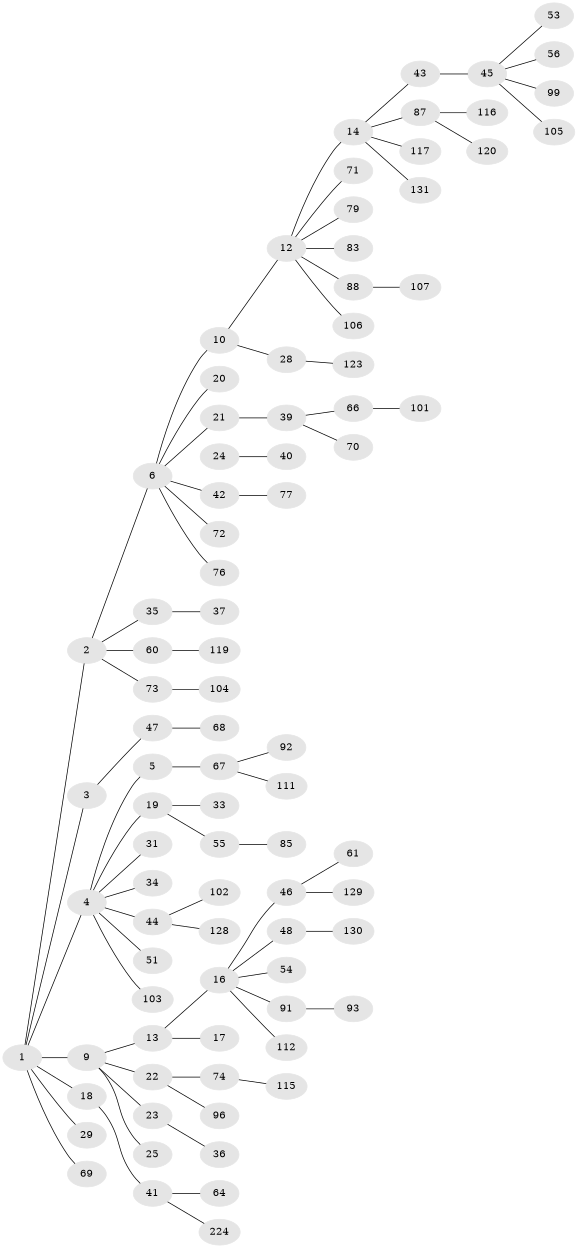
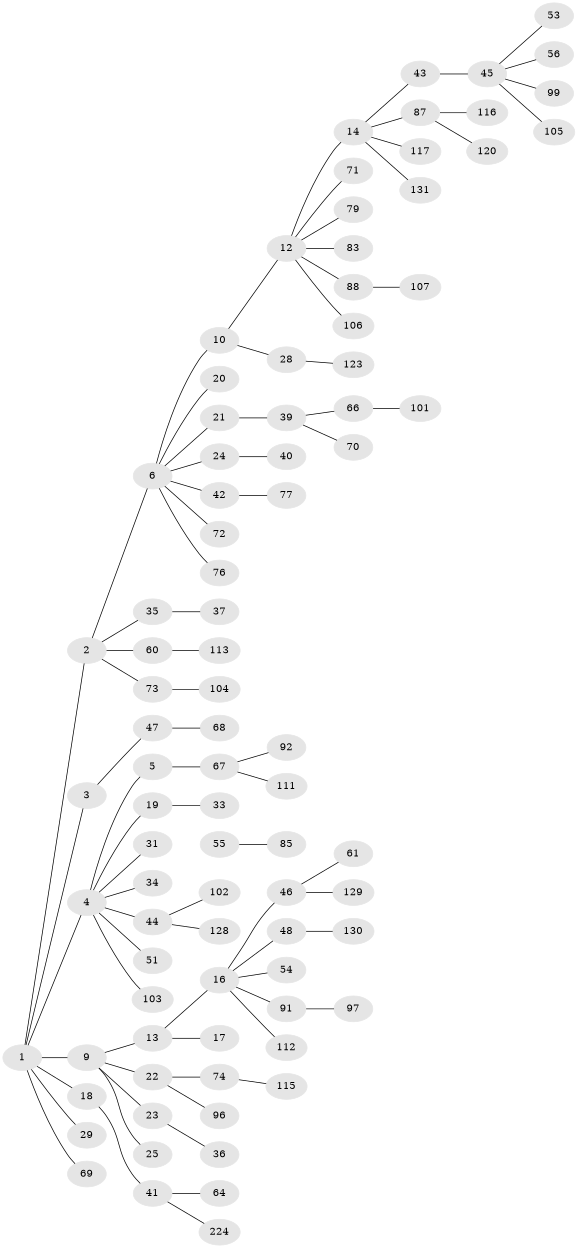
none -> (186, 466)
(220, 651) -> (220, 651)
(186, 825) -> none
(353, 1009) -> (353, 1009)
